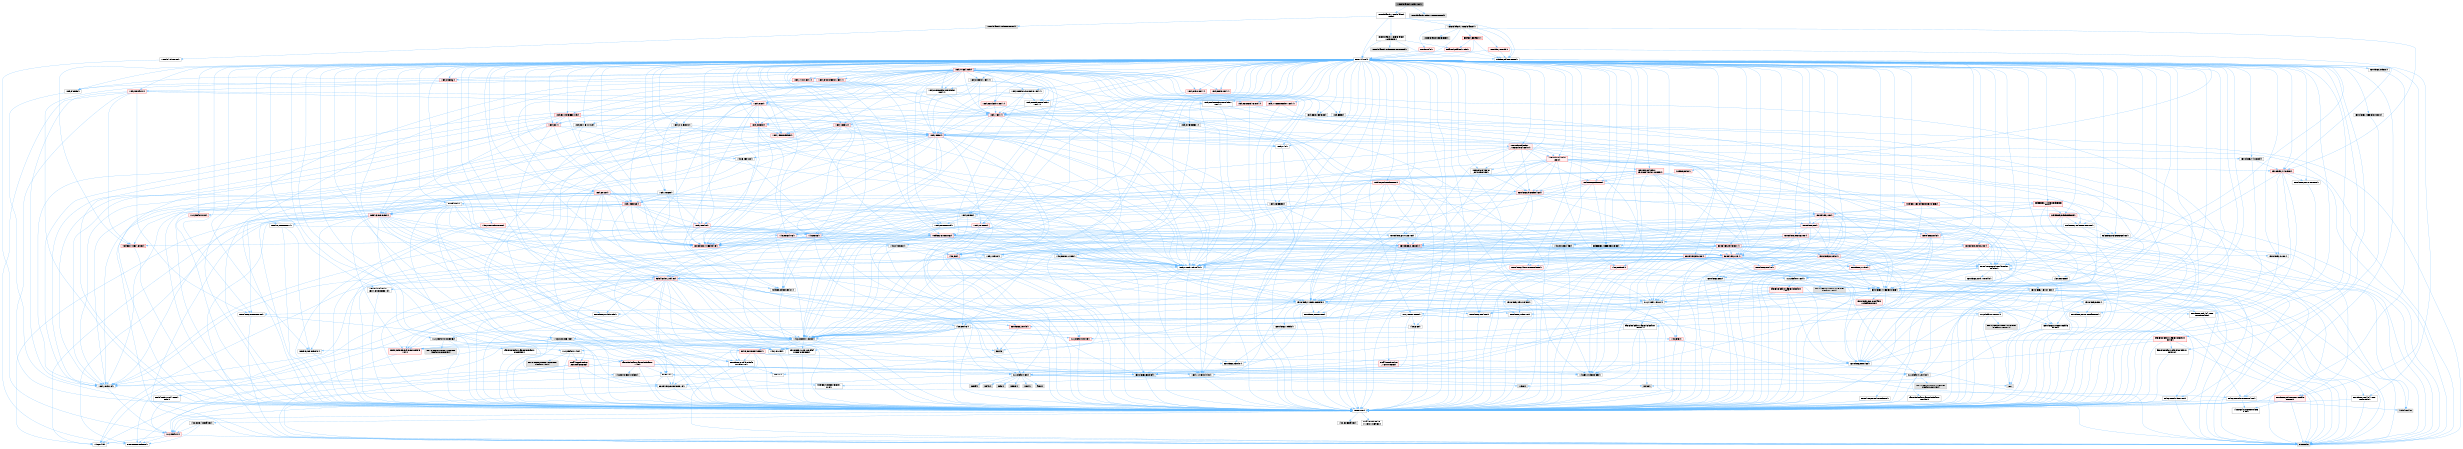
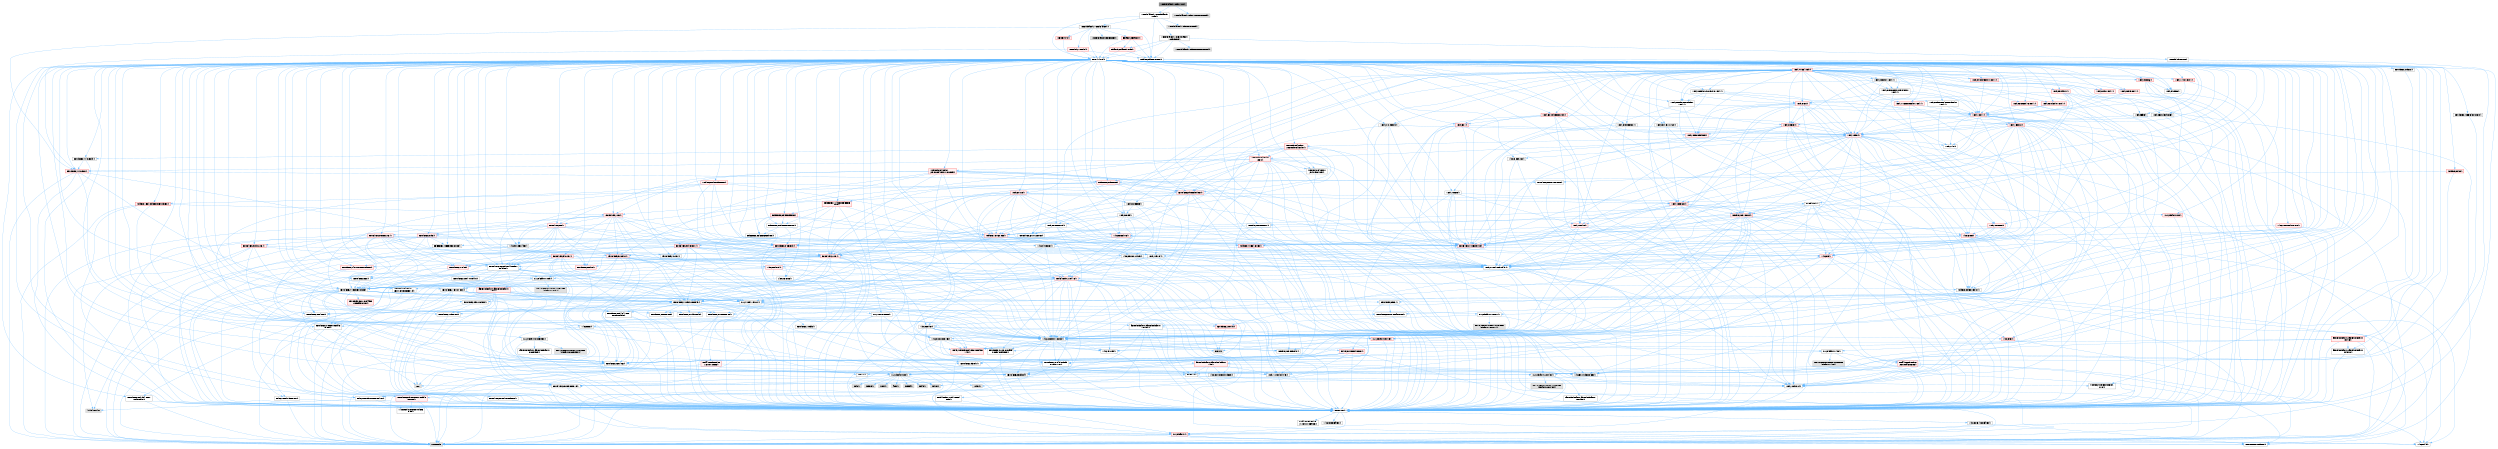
(584, 43) -> (1677, 49)
